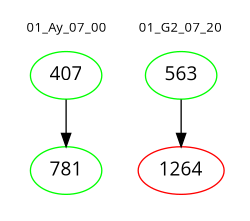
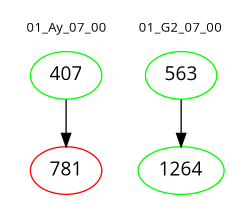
(181, 28) -> (181, 28)
(66, 171) -> (66, 171)
(181, 171) -> (181, 171)
